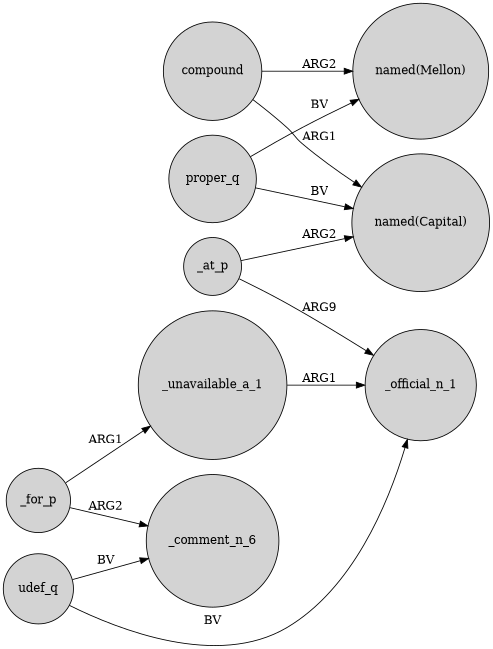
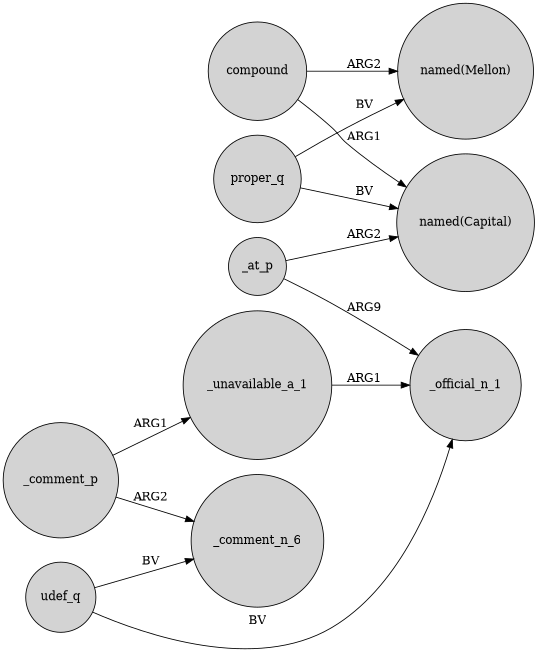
(38, 500) -> (61, 480)
